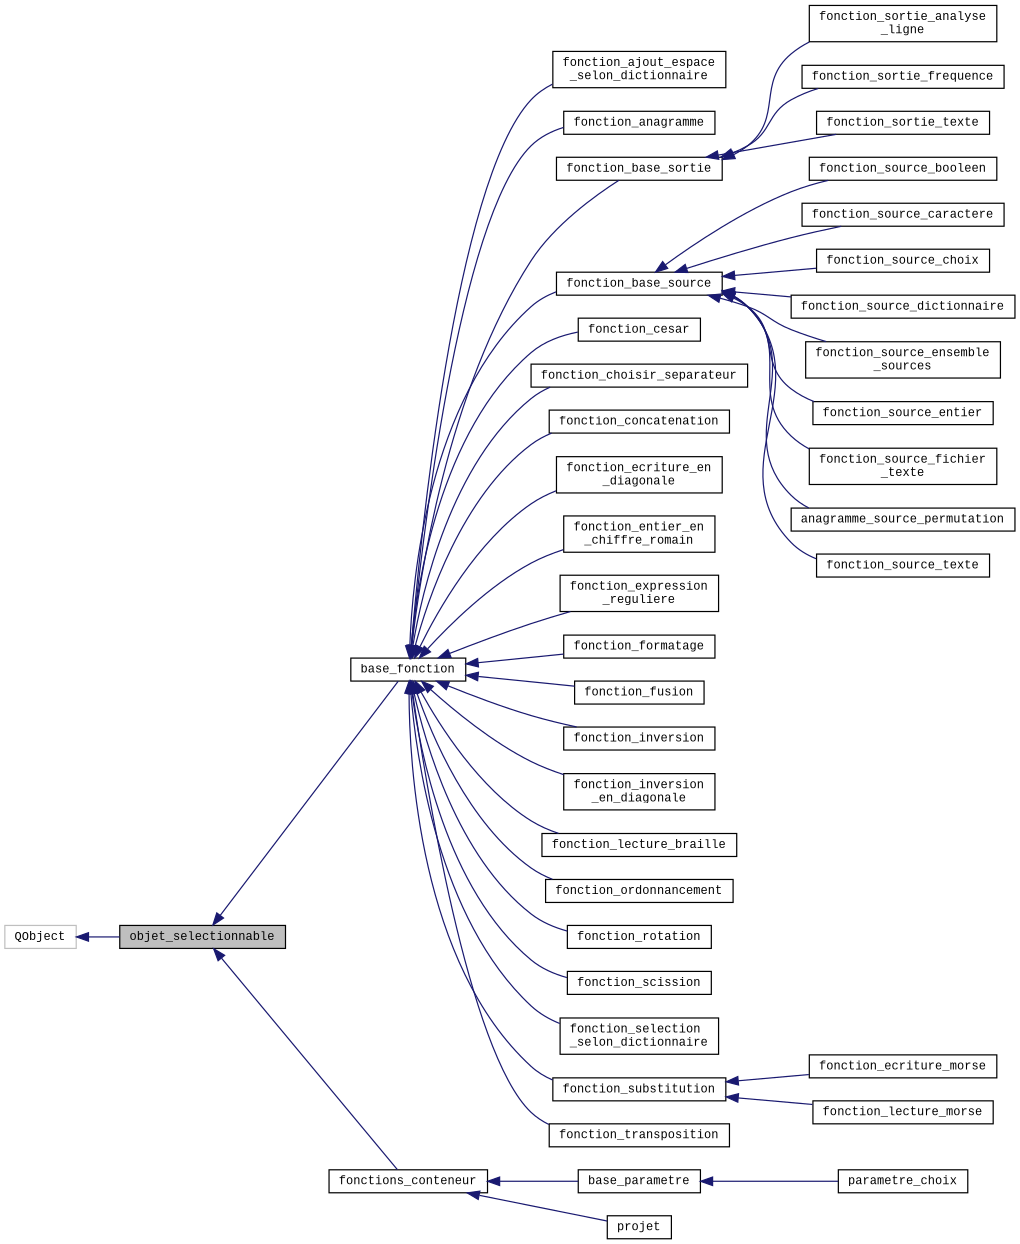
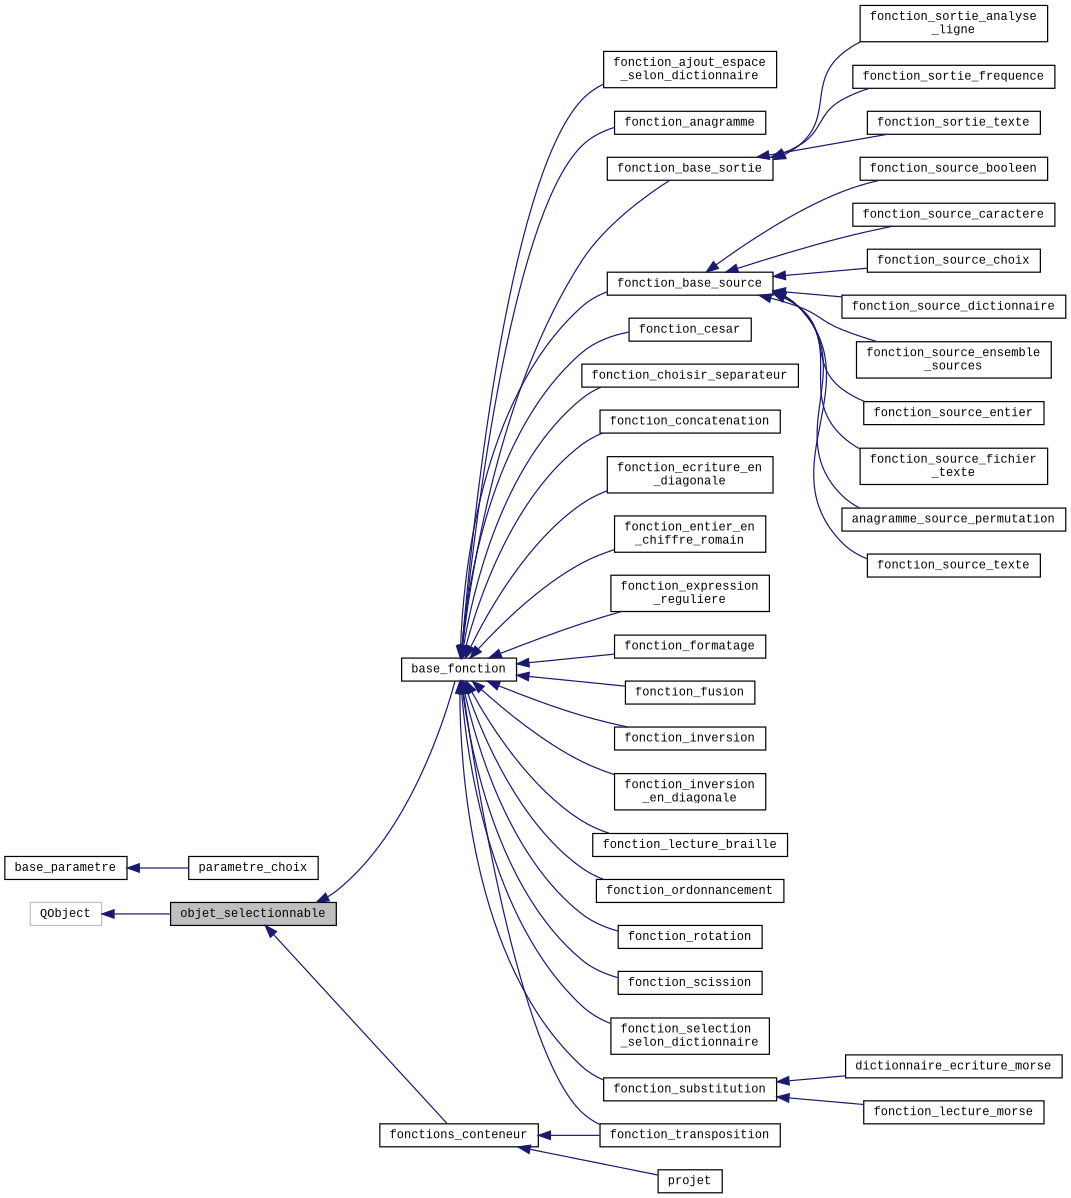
(903, 1066) -> (954, 1066)
(539, 1181) -> (575, 1135)
